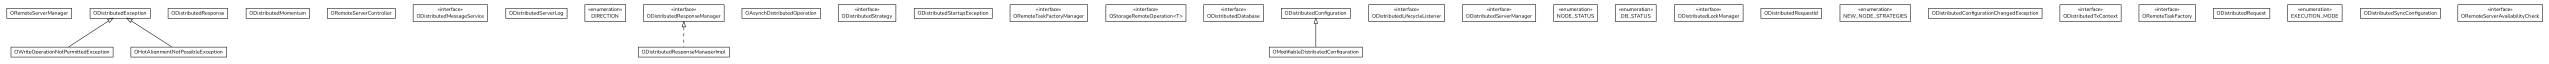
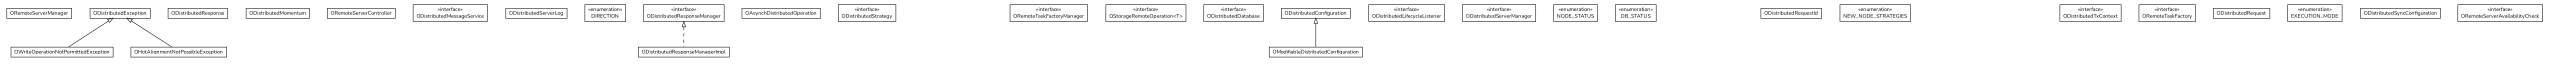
(953, 13) -> none
(1709, 13) -> none
(1985, 13) -> none
